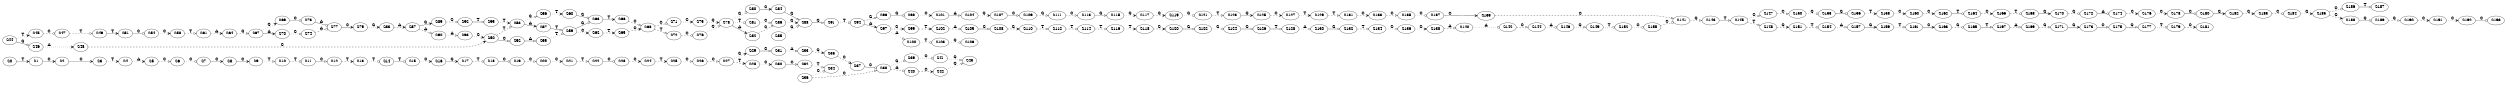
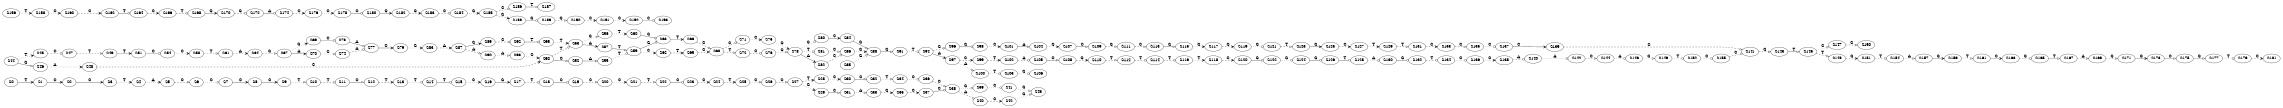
(1827, 14) -> none
(817, 74) -> (912, 79)
